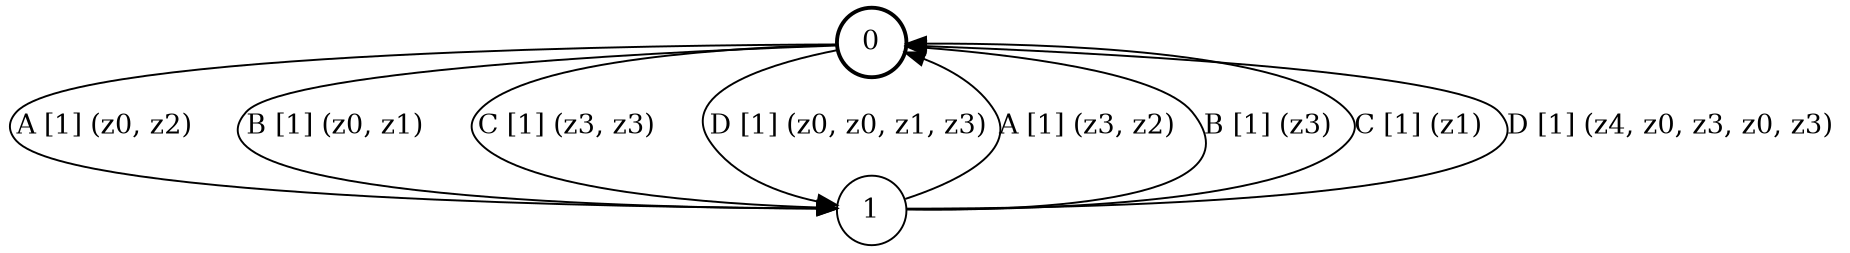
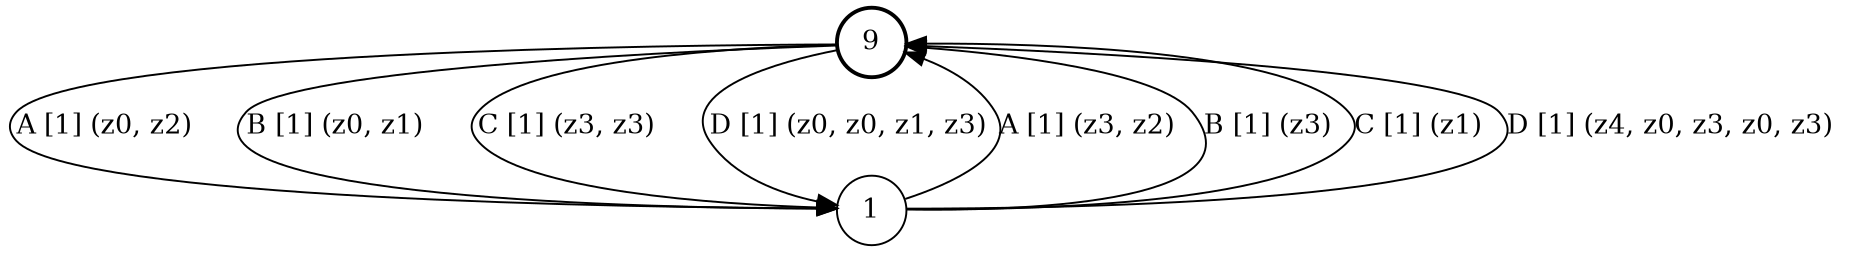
(872, 42) -> (872, 42)
